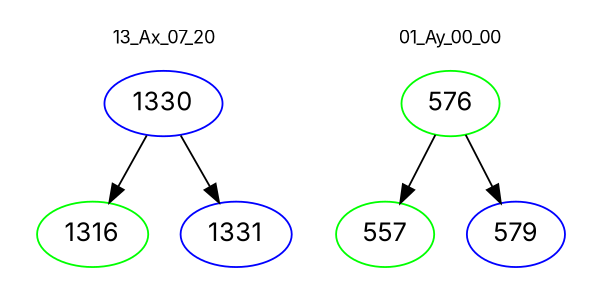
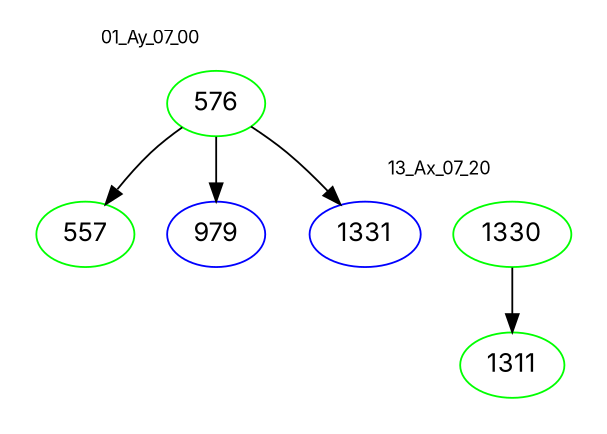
(451, 39) -> (151, 39)
(164, 104) -> (512, 234)
(195, 161) -> (306, 170)
(93, 234) -> (512, 365)
(516, 234) -> (216, 234)
